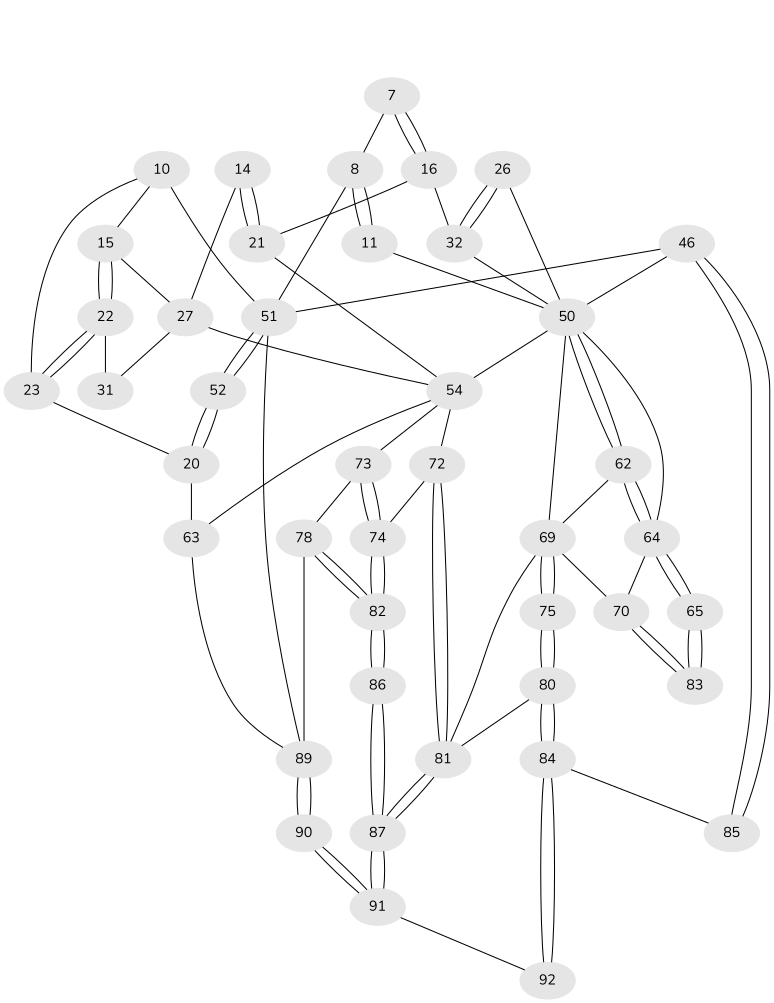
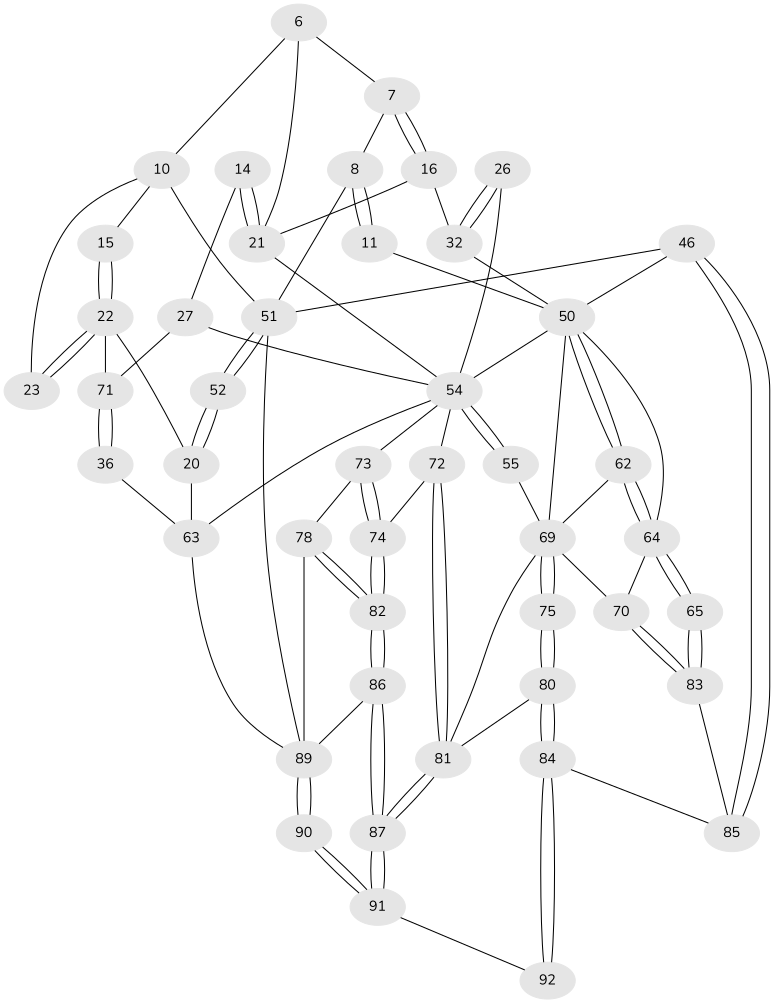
none -> (299, 23)
(535, 244) -> (483, 296)
(145, 280) -> none
(105, 391) -> (105, 391)
(111, 429) -> (152, 389)
none -> (105, 465)
none -> (511, 465)
none -> (341, 723)
none -> (713, 760)
